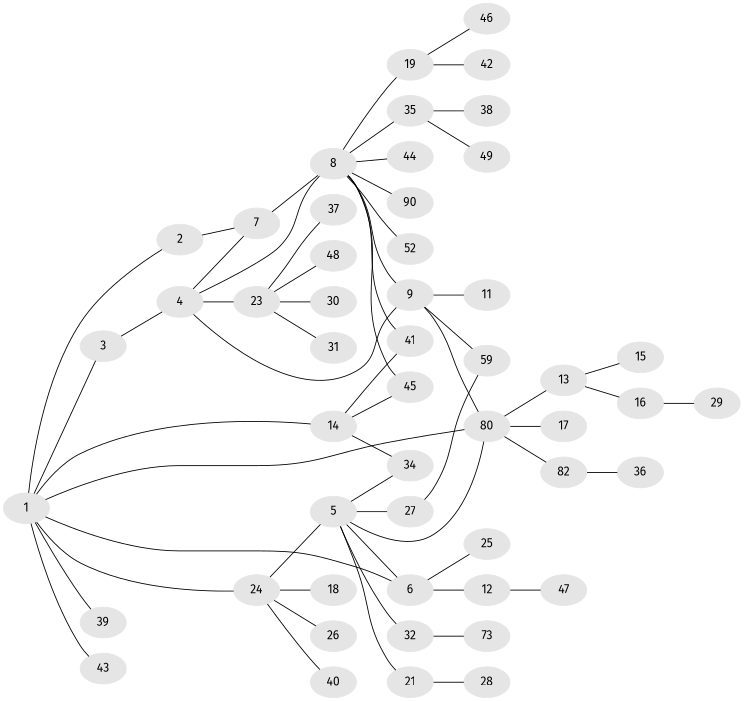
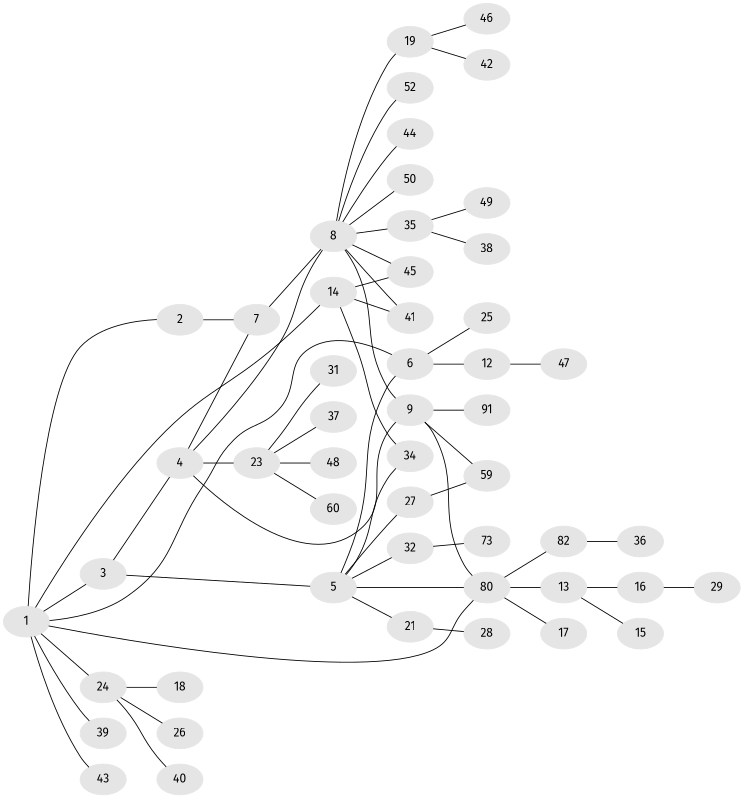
(410, 203) -> (410, 180)
(487, 295) -> (487, 410)
(333, 302) -> (333, 509)
(299, 547) -> (218, 581)
